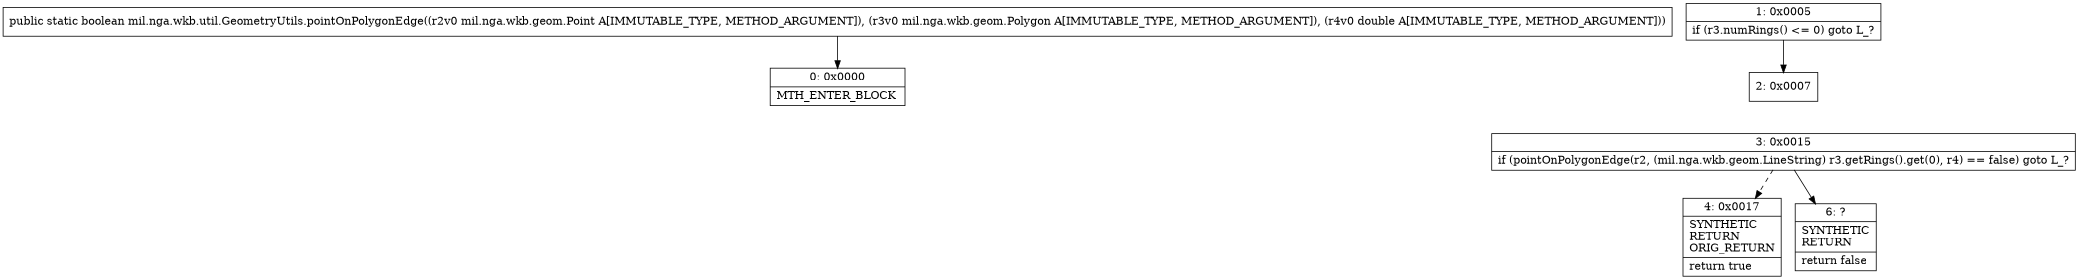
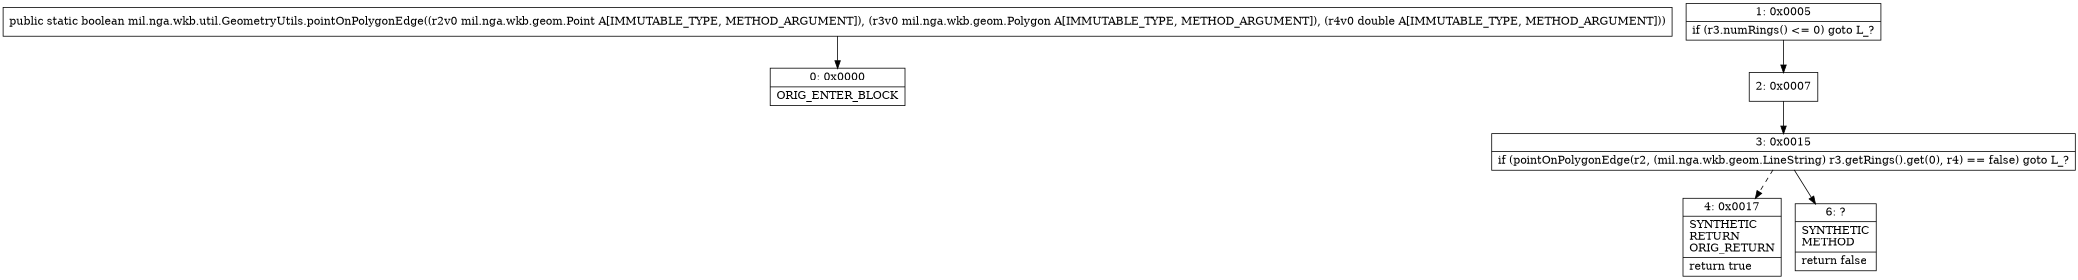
(836, 96) -> (838, 96)
none -> (1784, 114)
(1827, 242) -> (1828, 242)
